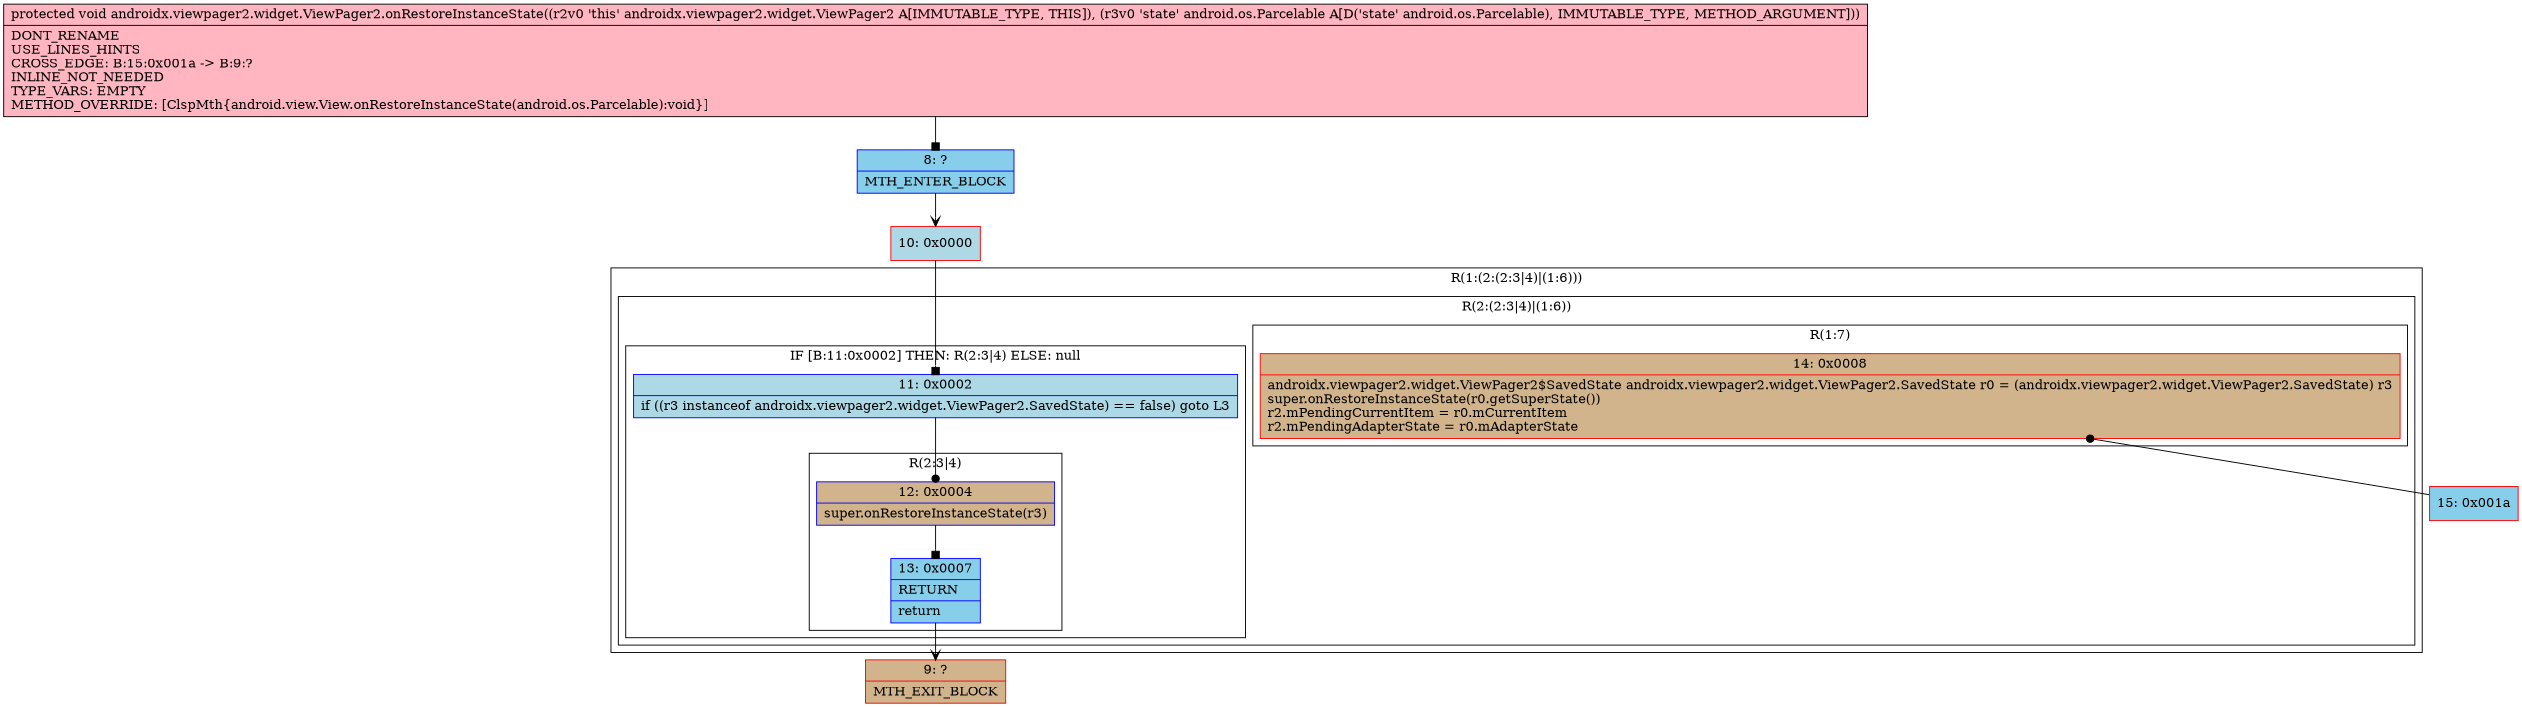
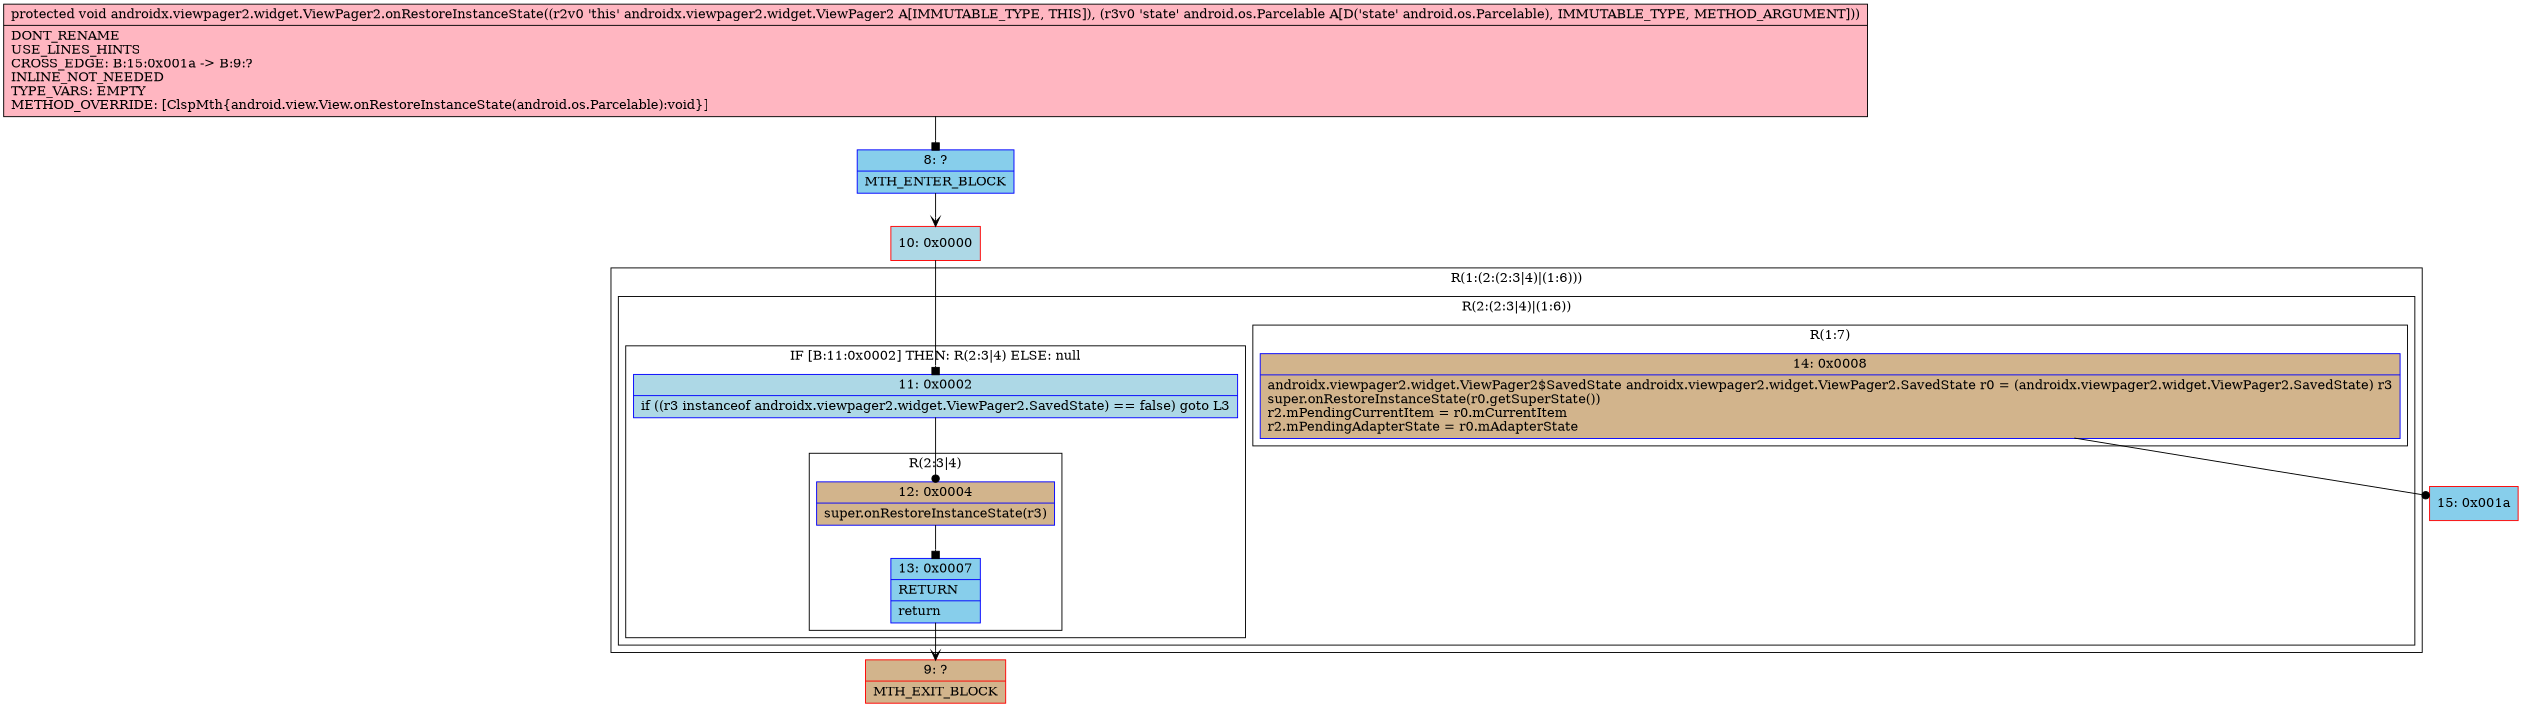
(1830, 396) -> (1830, 396)
(2262, 467) -> (2248, 467)
